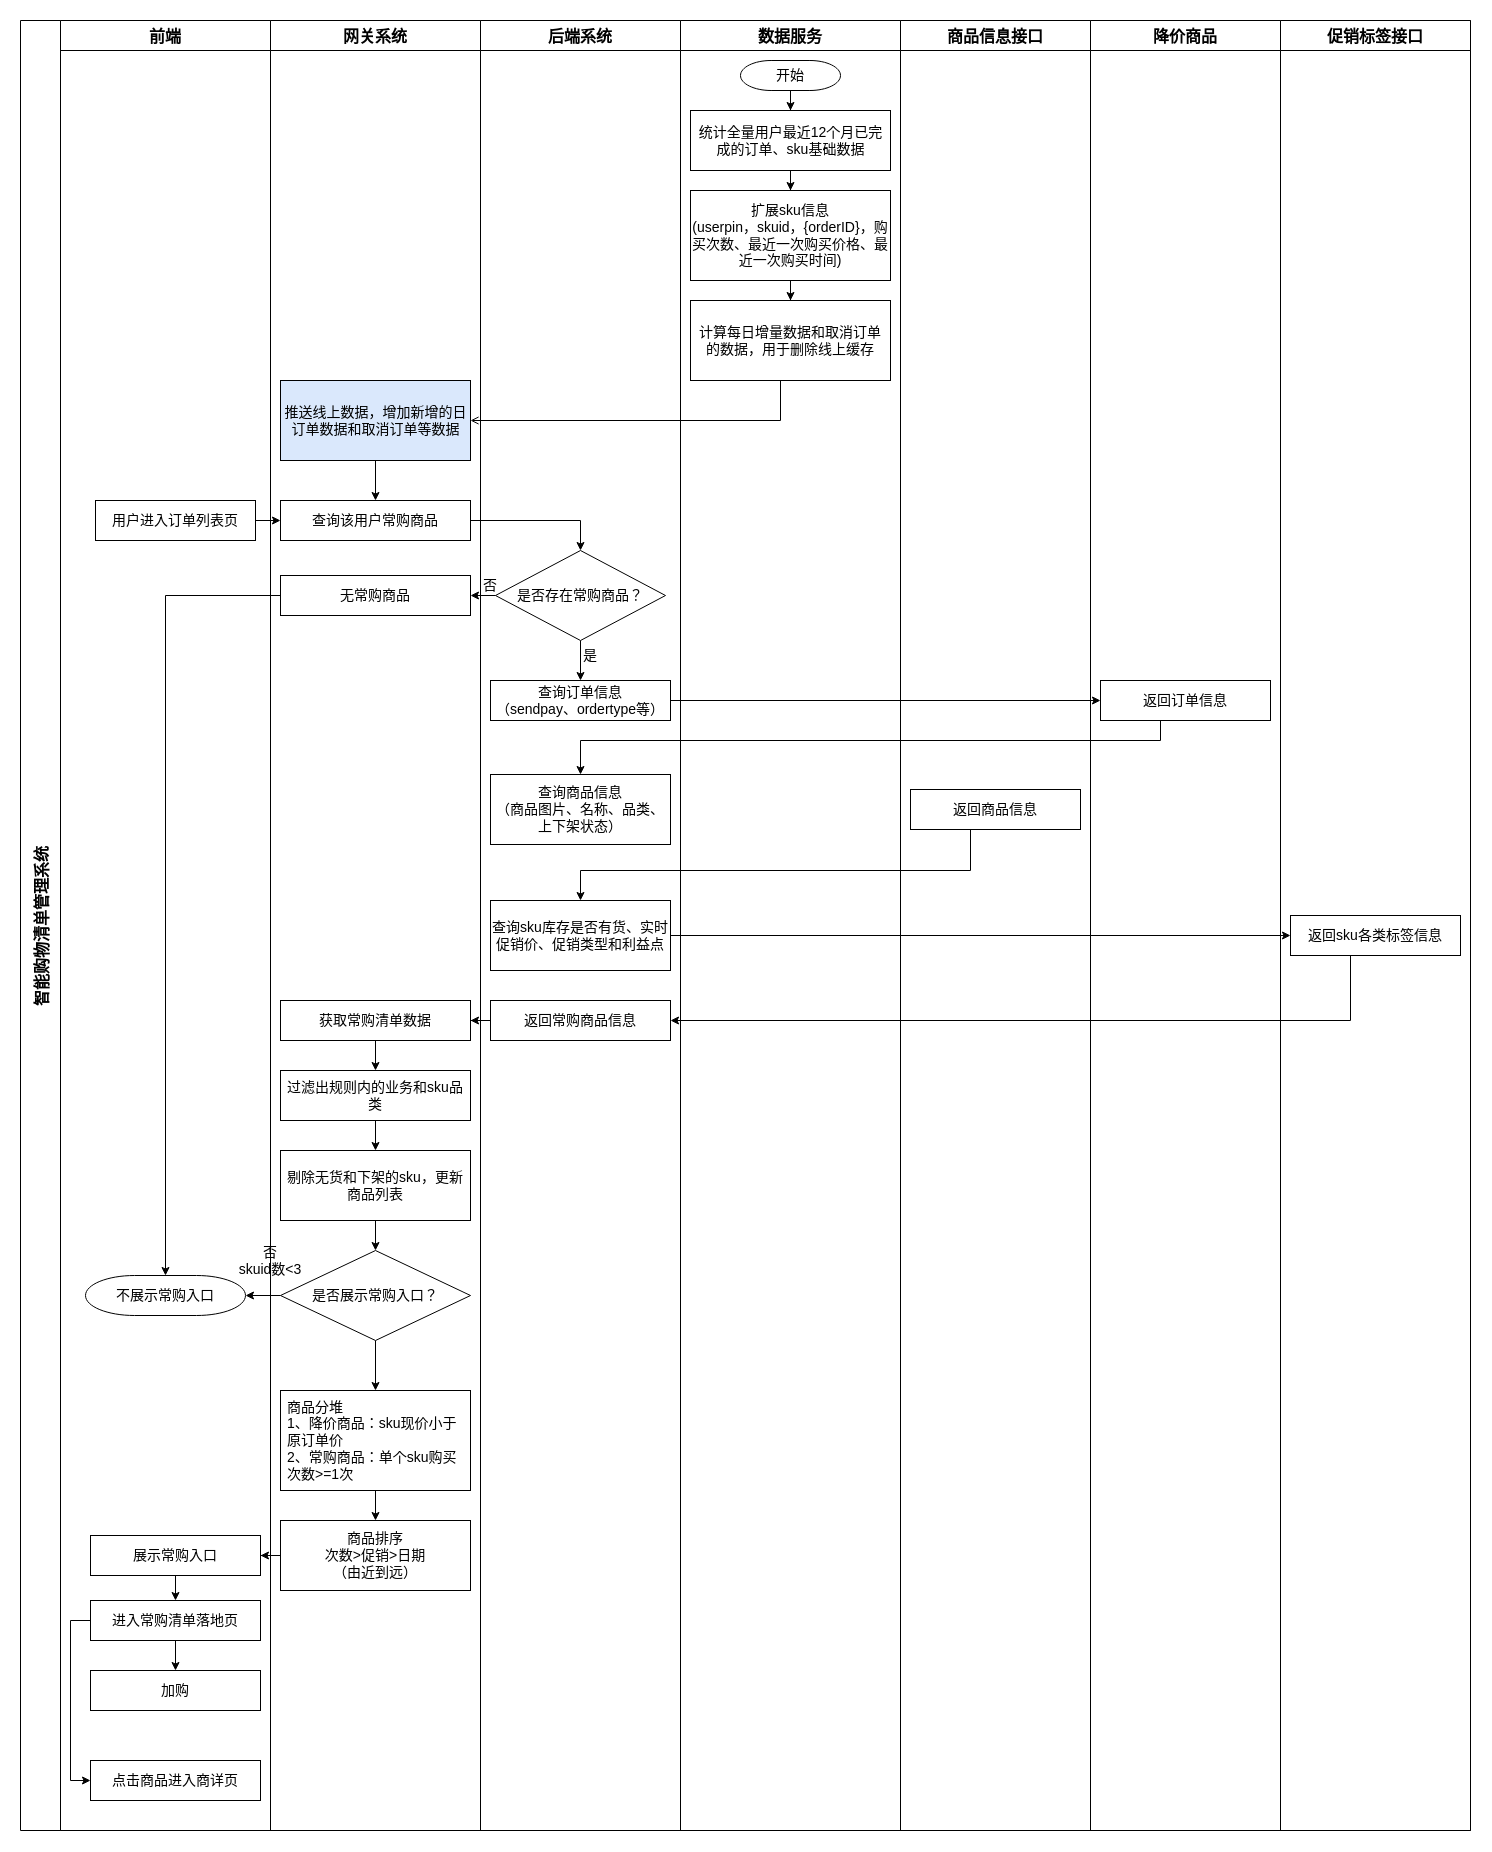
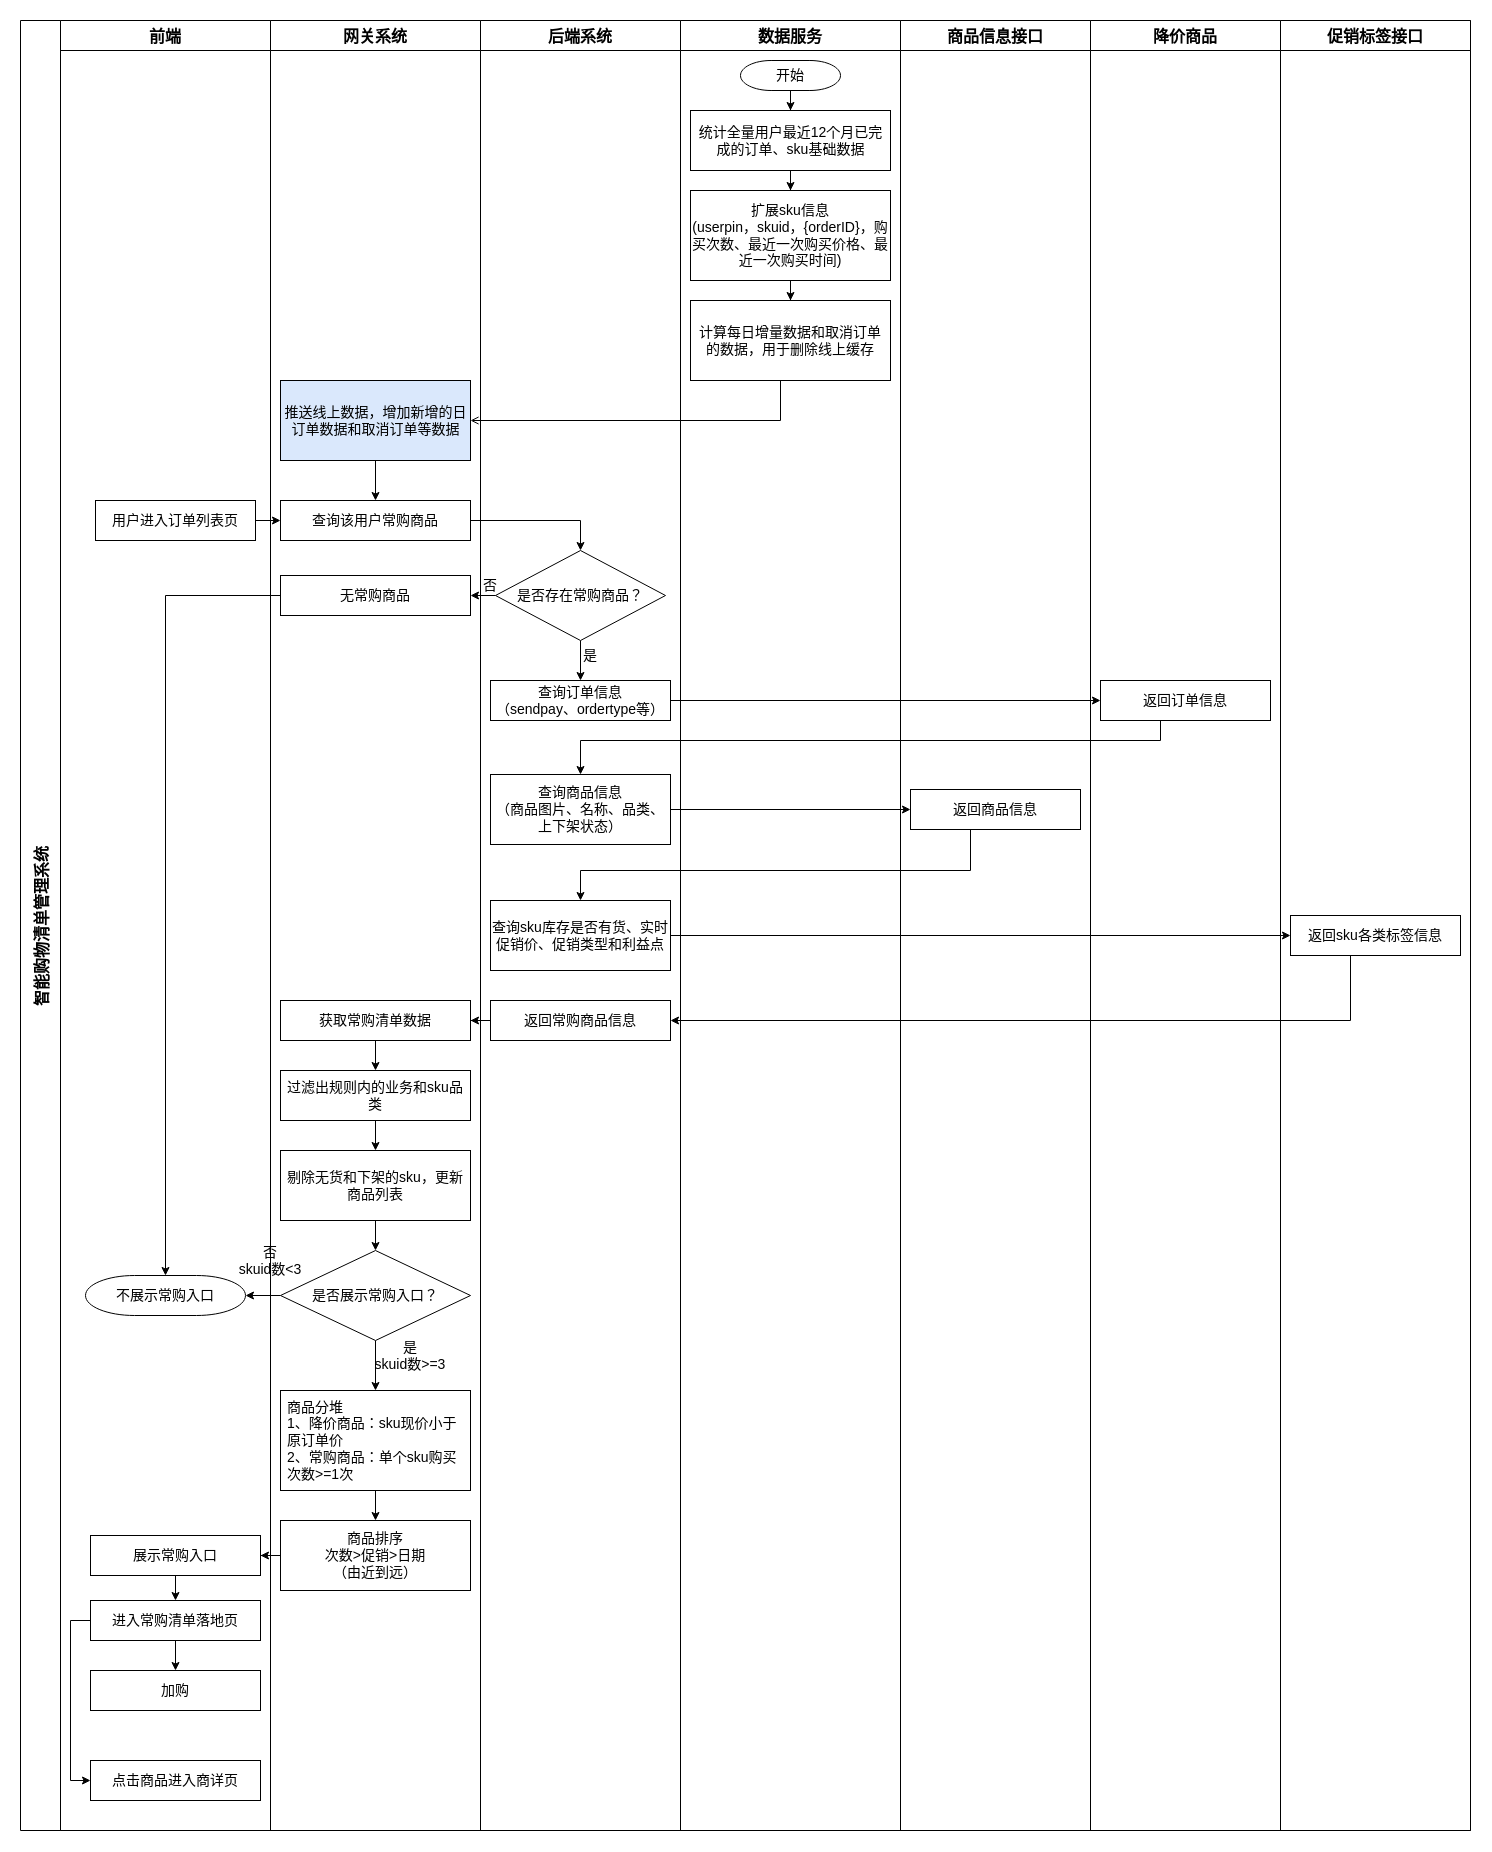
none -> (787, 810)
none -> (411, 1356)
